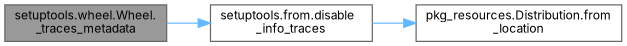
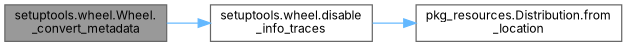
(86, 23) -> (86, 23)
(291, 23) -> (291, 23)
